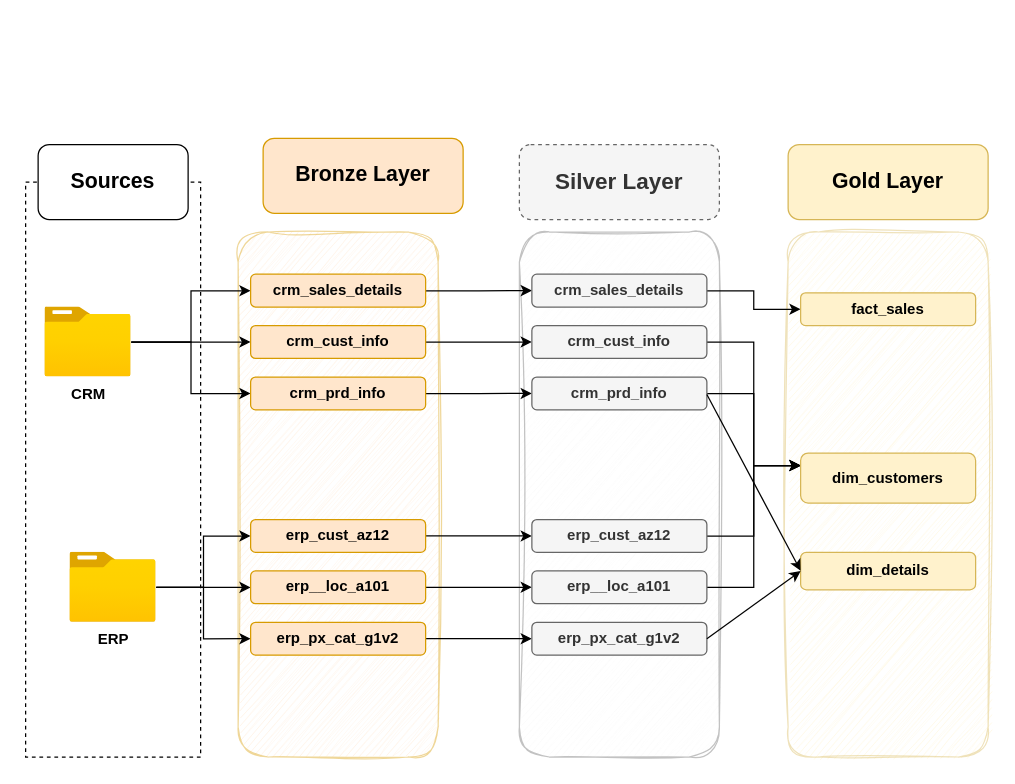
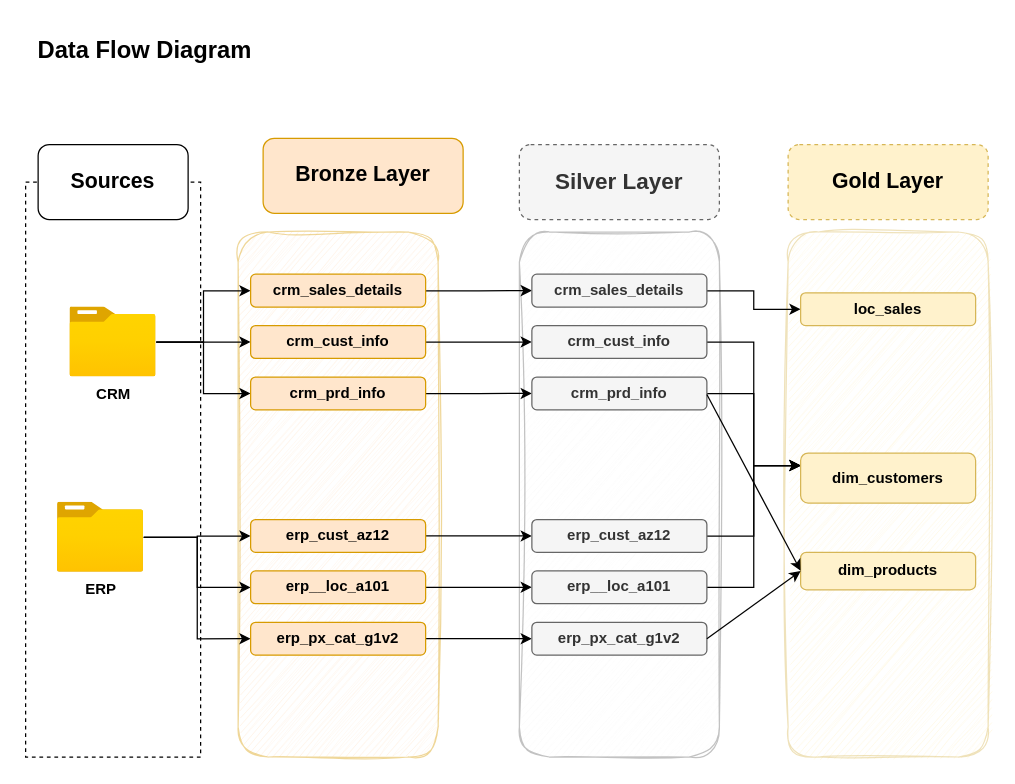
none -> (144, 51)
(888, 182) -> (888, 182)
(888, 309) -> (888, 309)
(88, 342) -> (113, 342)
(888, 571) -> (888, 571)
(113, 587) -> (101, 537)
